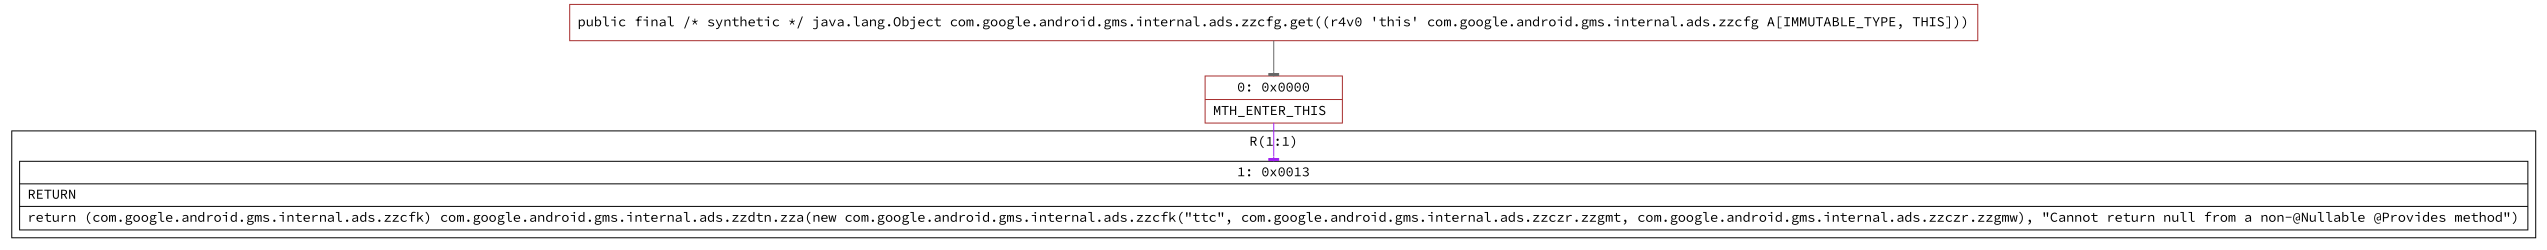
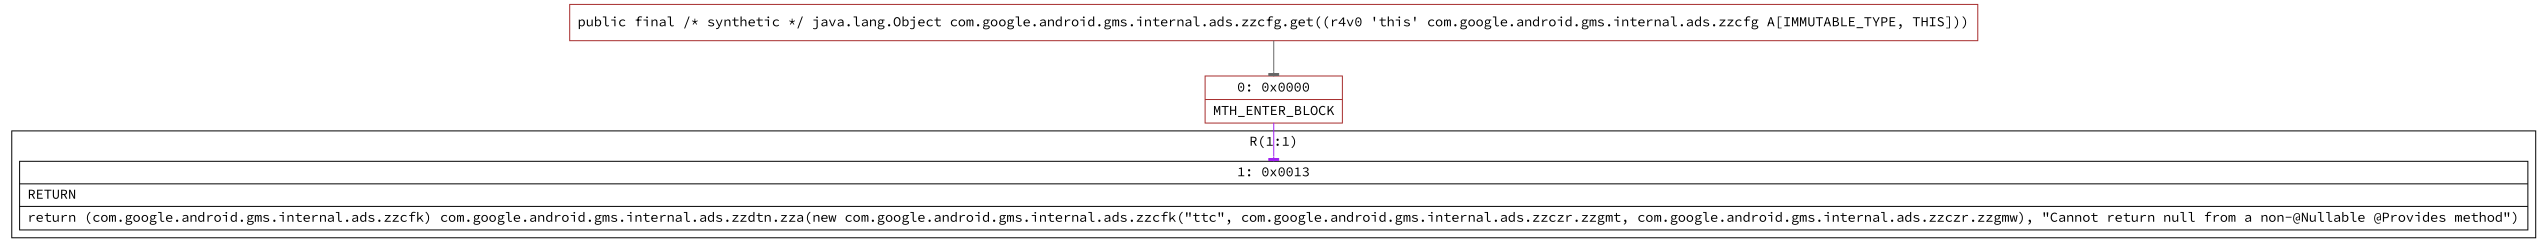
(1270, 111) -> (1274, 111)
